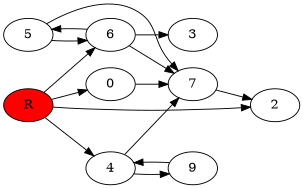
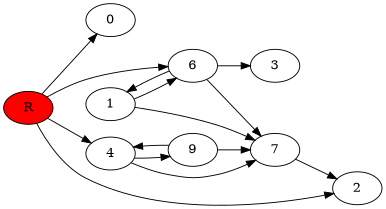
(28, 35) -> (111, 104)
(147, 84) -> (229, 150)
